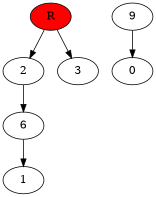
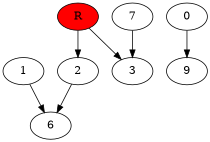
none -> (132, 17)
(132, 40) -> (187, 40)
(23, 149) -> (35, 95)
